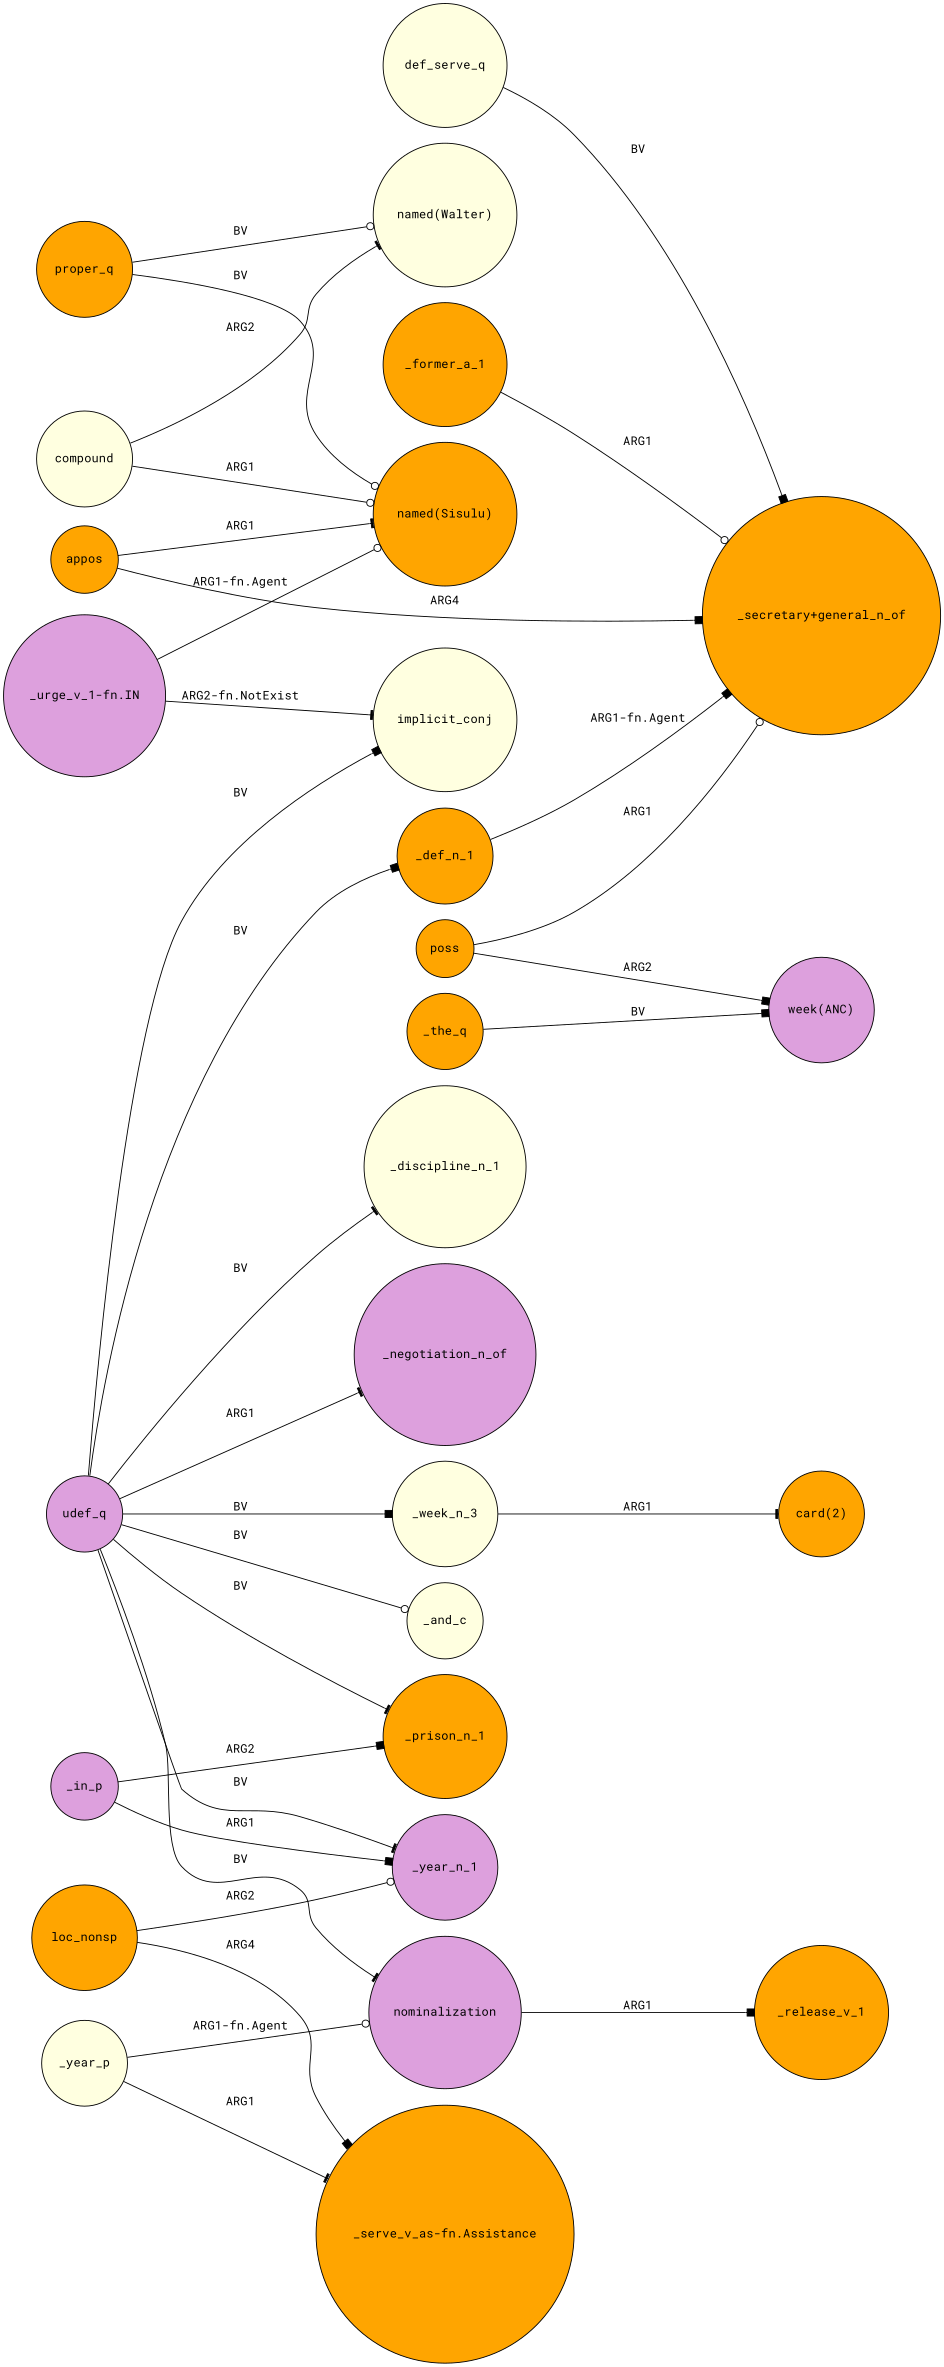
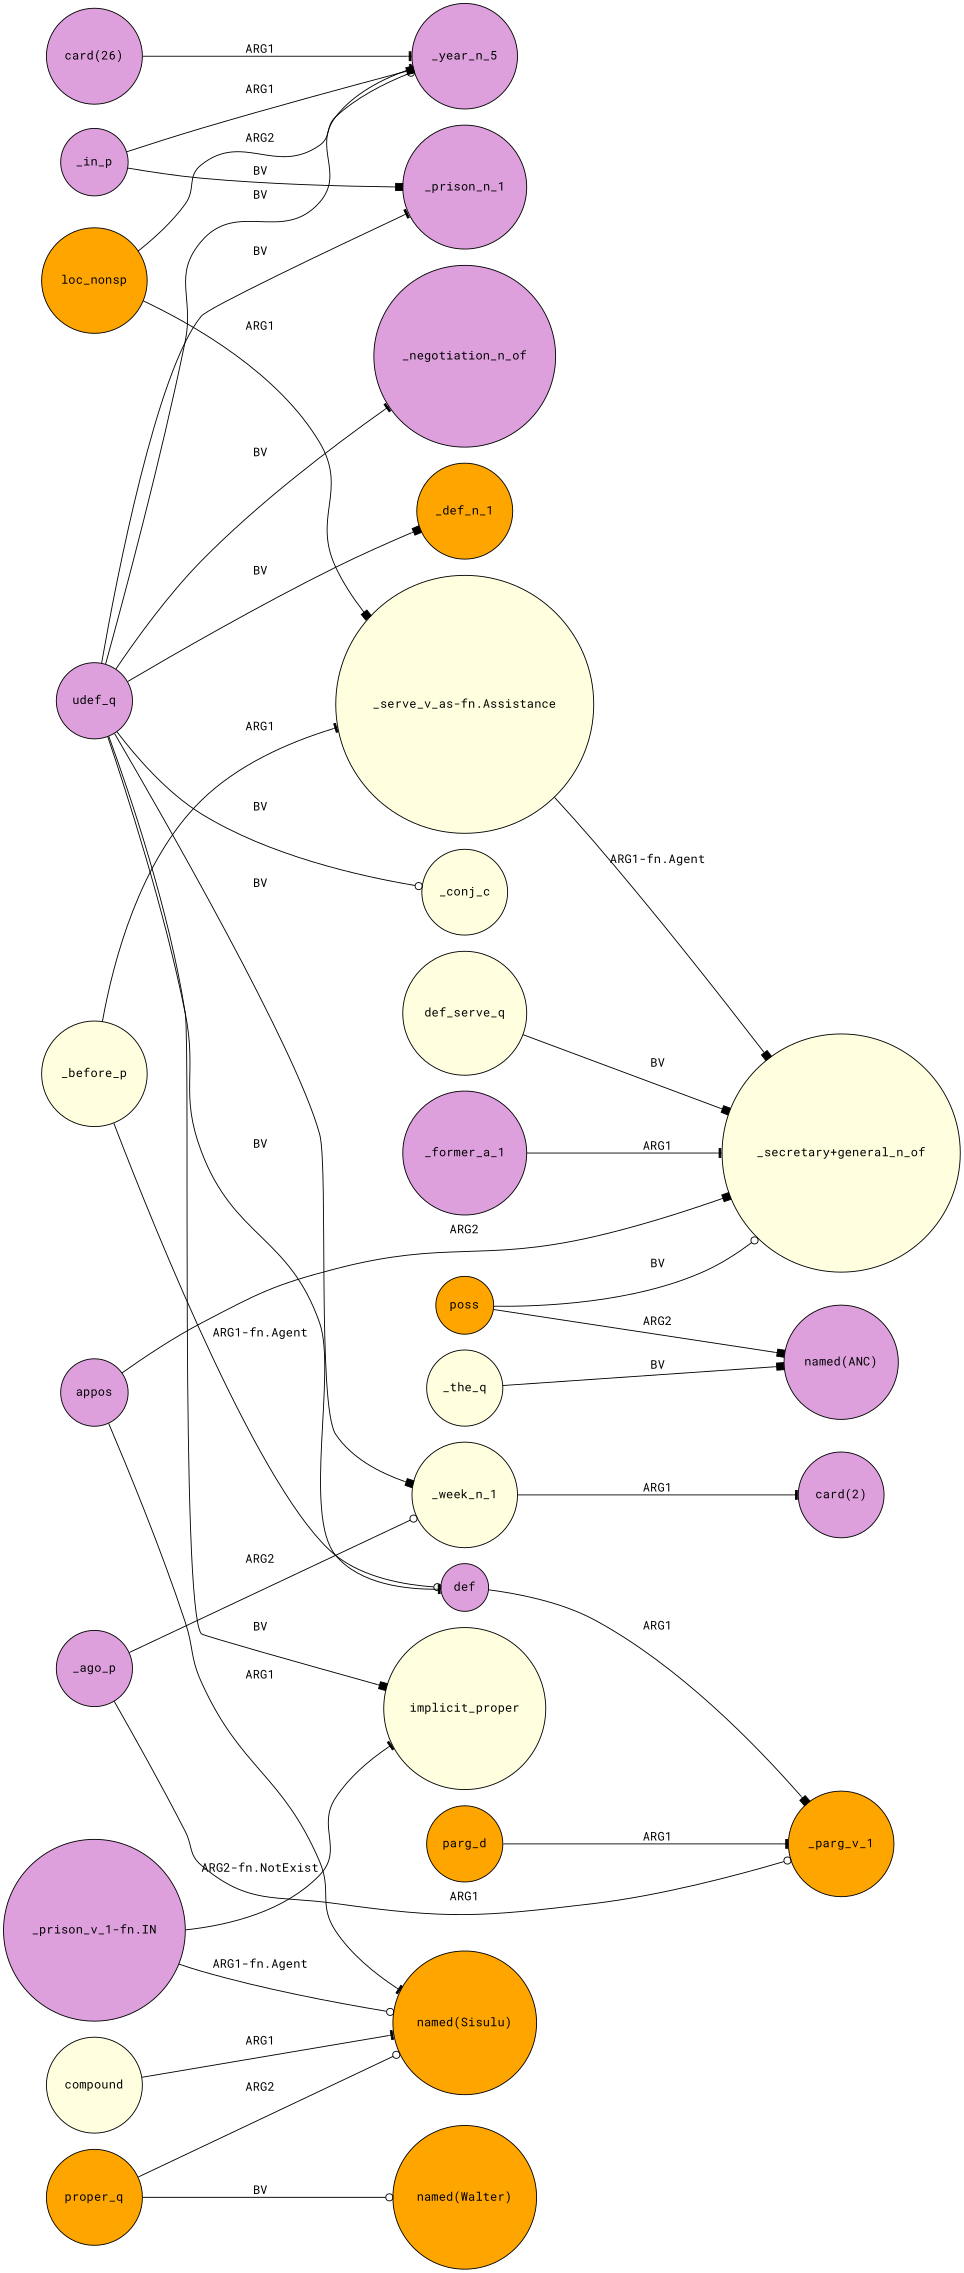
none -> (94, 56)
(445, 215) -> (465, 2197)
(241, 276) -> (260, 2087)
(270, 363) -> none
(445, 365) -> (465, 1153)
(614, 460) -> (622, 1153)
(249, 484) -> (265, 2056)
(85, 560) -> (94, 1392)
(445, 601) -> (465, 1230)
(822, 616) -> (841, 1153)
(85, 696) -> (94, 1930)
(445, 720) -> (465, 1709)
(612, 777) -> (661, 922)
(638, 812) -> (658, 1264)
(822, 1010) -> (841, 1362)
(445, 1031) -> (465, 1388)
(445, 1167) -> none
(241, 1414) -> (260, 453)
(445, 1514) -> (465, 1495)
(822, 1514) -> (841, 1495)
(445, 1621) -> (465, 892)
none -> (94, 1668)
(445, 1737) -> (465, 187)
(241, 1749) -> (260, 171)
none -> (465, 1844)
(445, 1867) -> (465, 56)
(241, 1945) -> (260, 326)
(445, 2013) -> (465, 1587)
(822, 2013) -> (841, 1844)
(85, 2063) -> (94, 1074)
(445, 2234) -> (465, 704)
